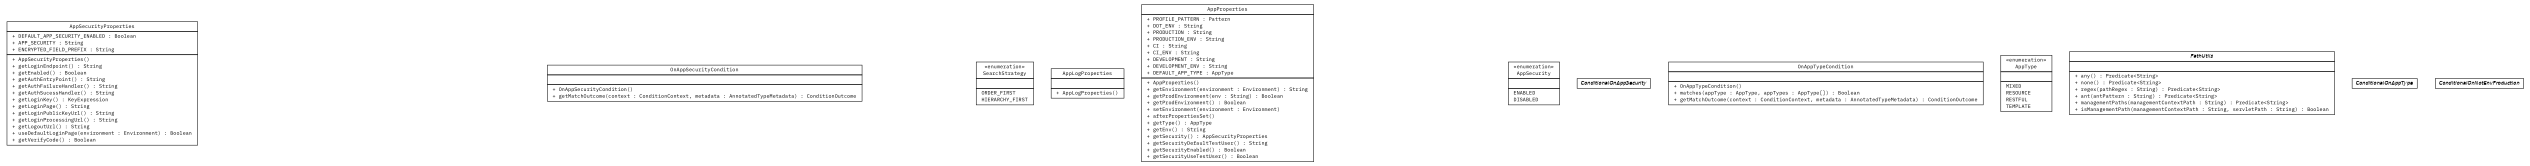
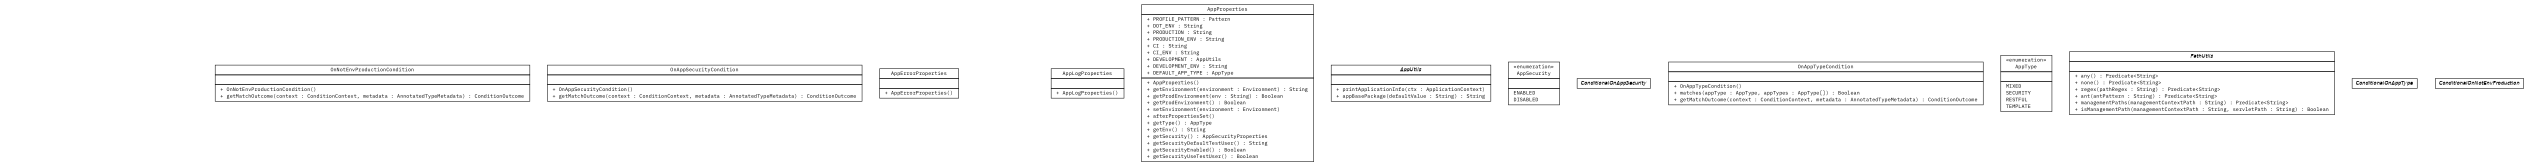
(1181, 59) -> (1184, 59)
(102, 83) -> none
none -> (372, 83)
none -> (919, 83)
(1005, 83) -> none
none -> (1411, 83)
(2019, 93) -> (2019, 93)
